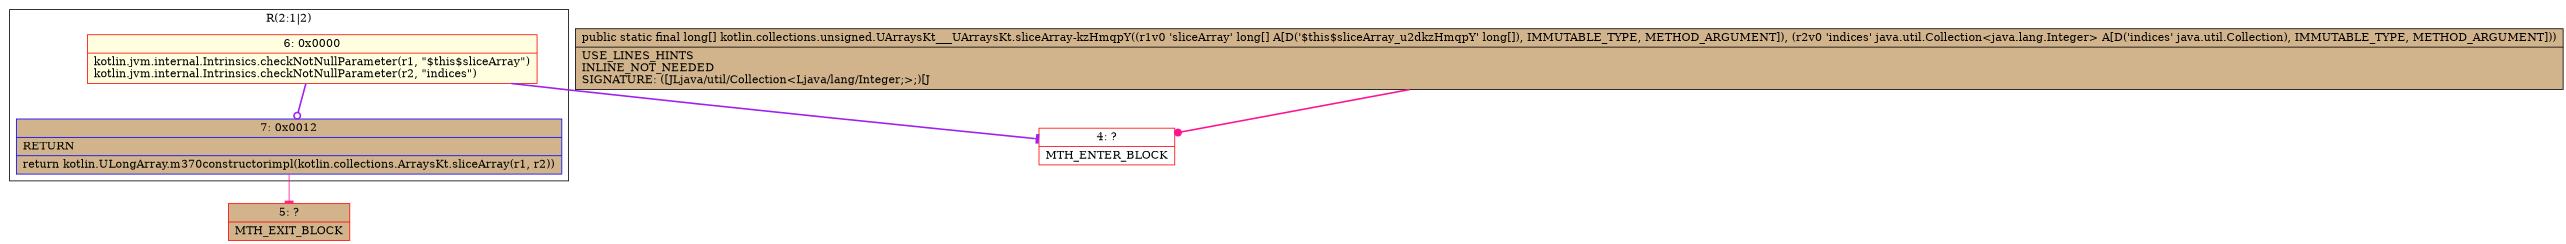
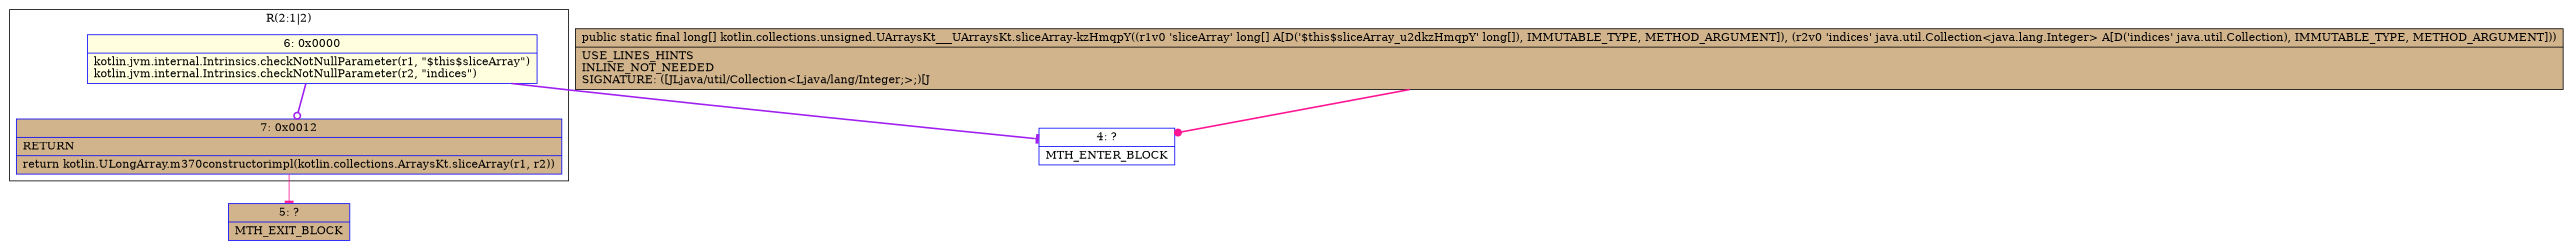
(312, 59) -> (312, 59)
(1107, 147) -> (1107, 147)
(289, 222) -> (289, 222)
